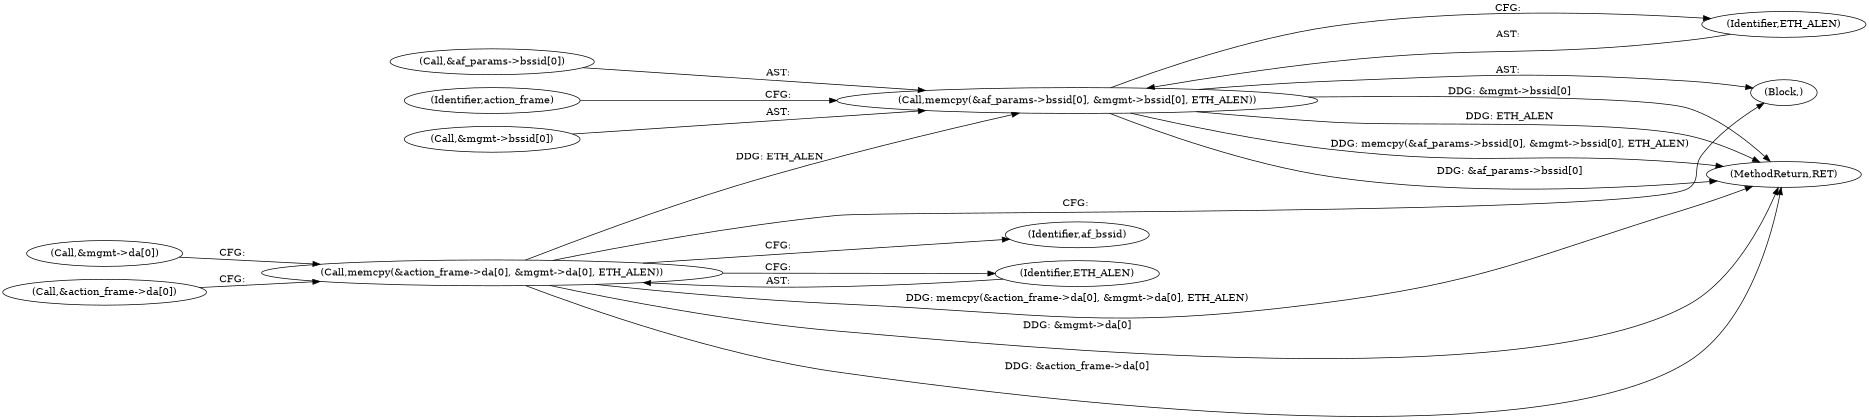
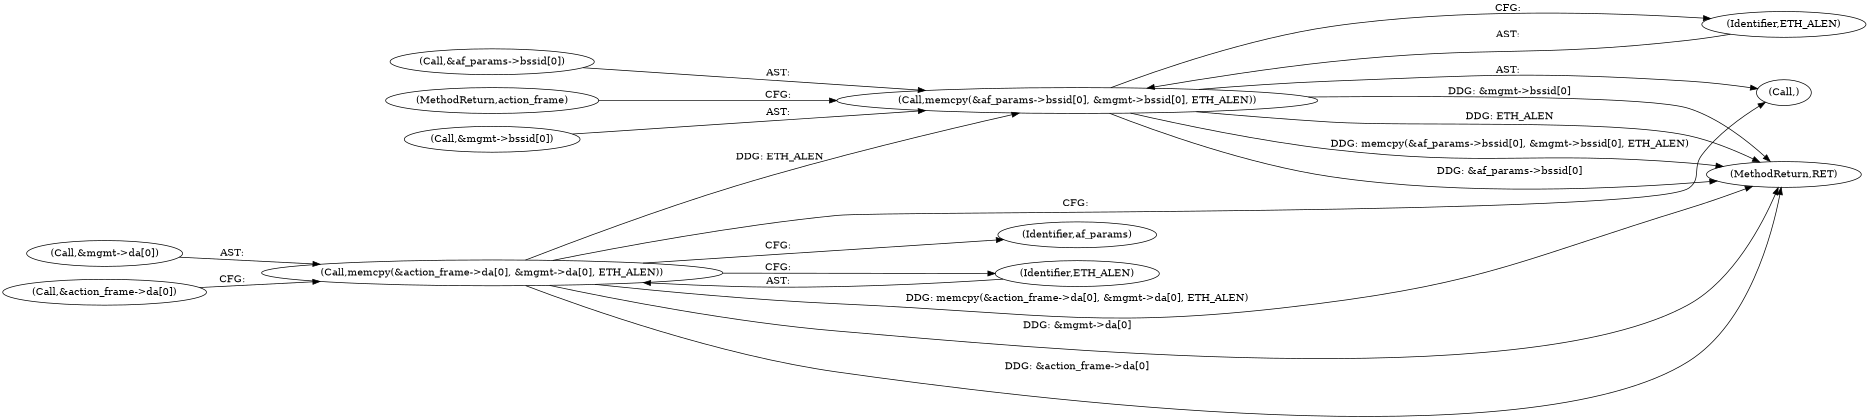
(1784, 93) -> (1784, 93)
(492, 101) -> (492, 101)
(1077, 235) -> (1077, 235)
(234, 253) -> (234, 253)
